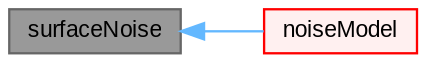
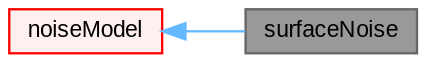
(234, 31) -> (216, 31)
